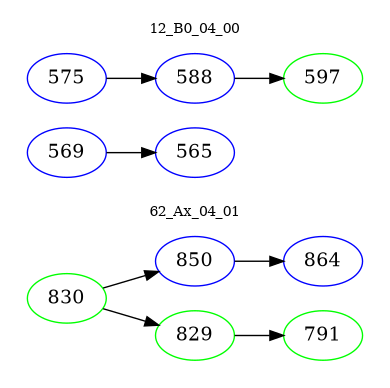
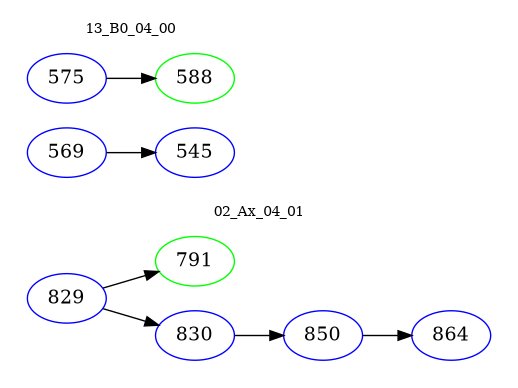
(195, 30) -> (131, 30)
(195, 78) -> (195, 78)
(323, 78) -> none
(195, 153) -> (195, 153)
(195, 212) -> (259, 212)
(67, 298) -> (195, 336)
(124, 315) -> (124, 315)
(195, 336) -> (67, 298)
